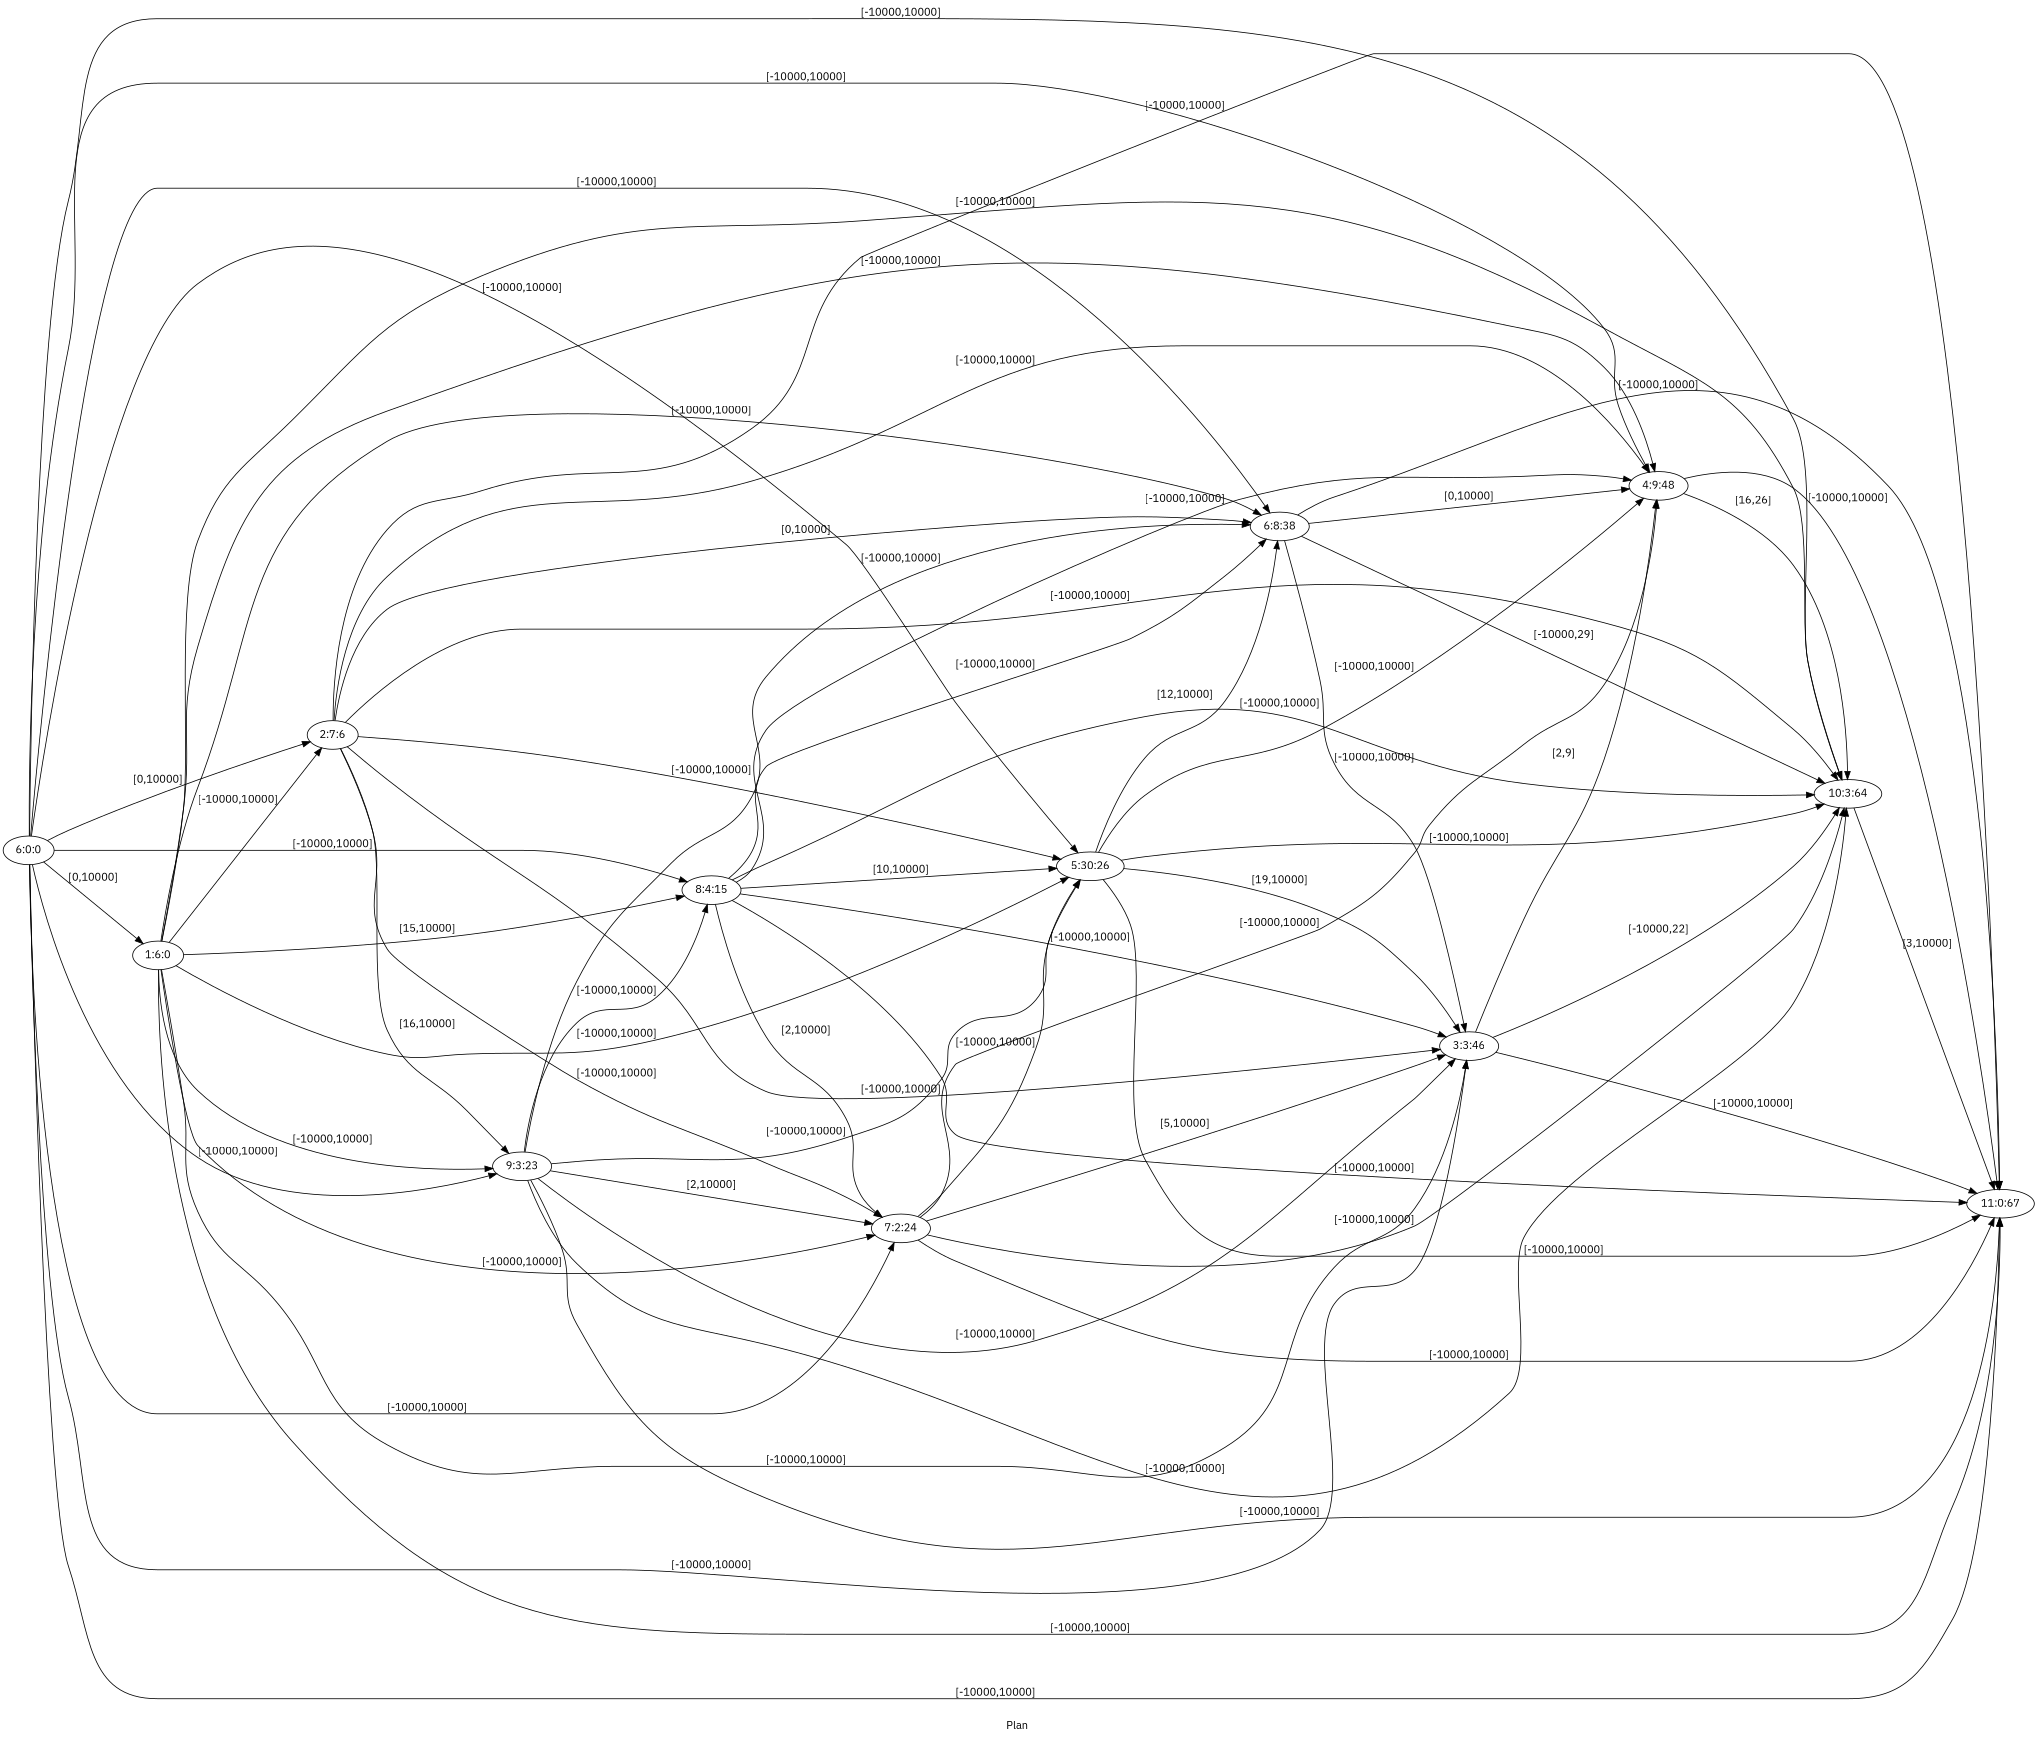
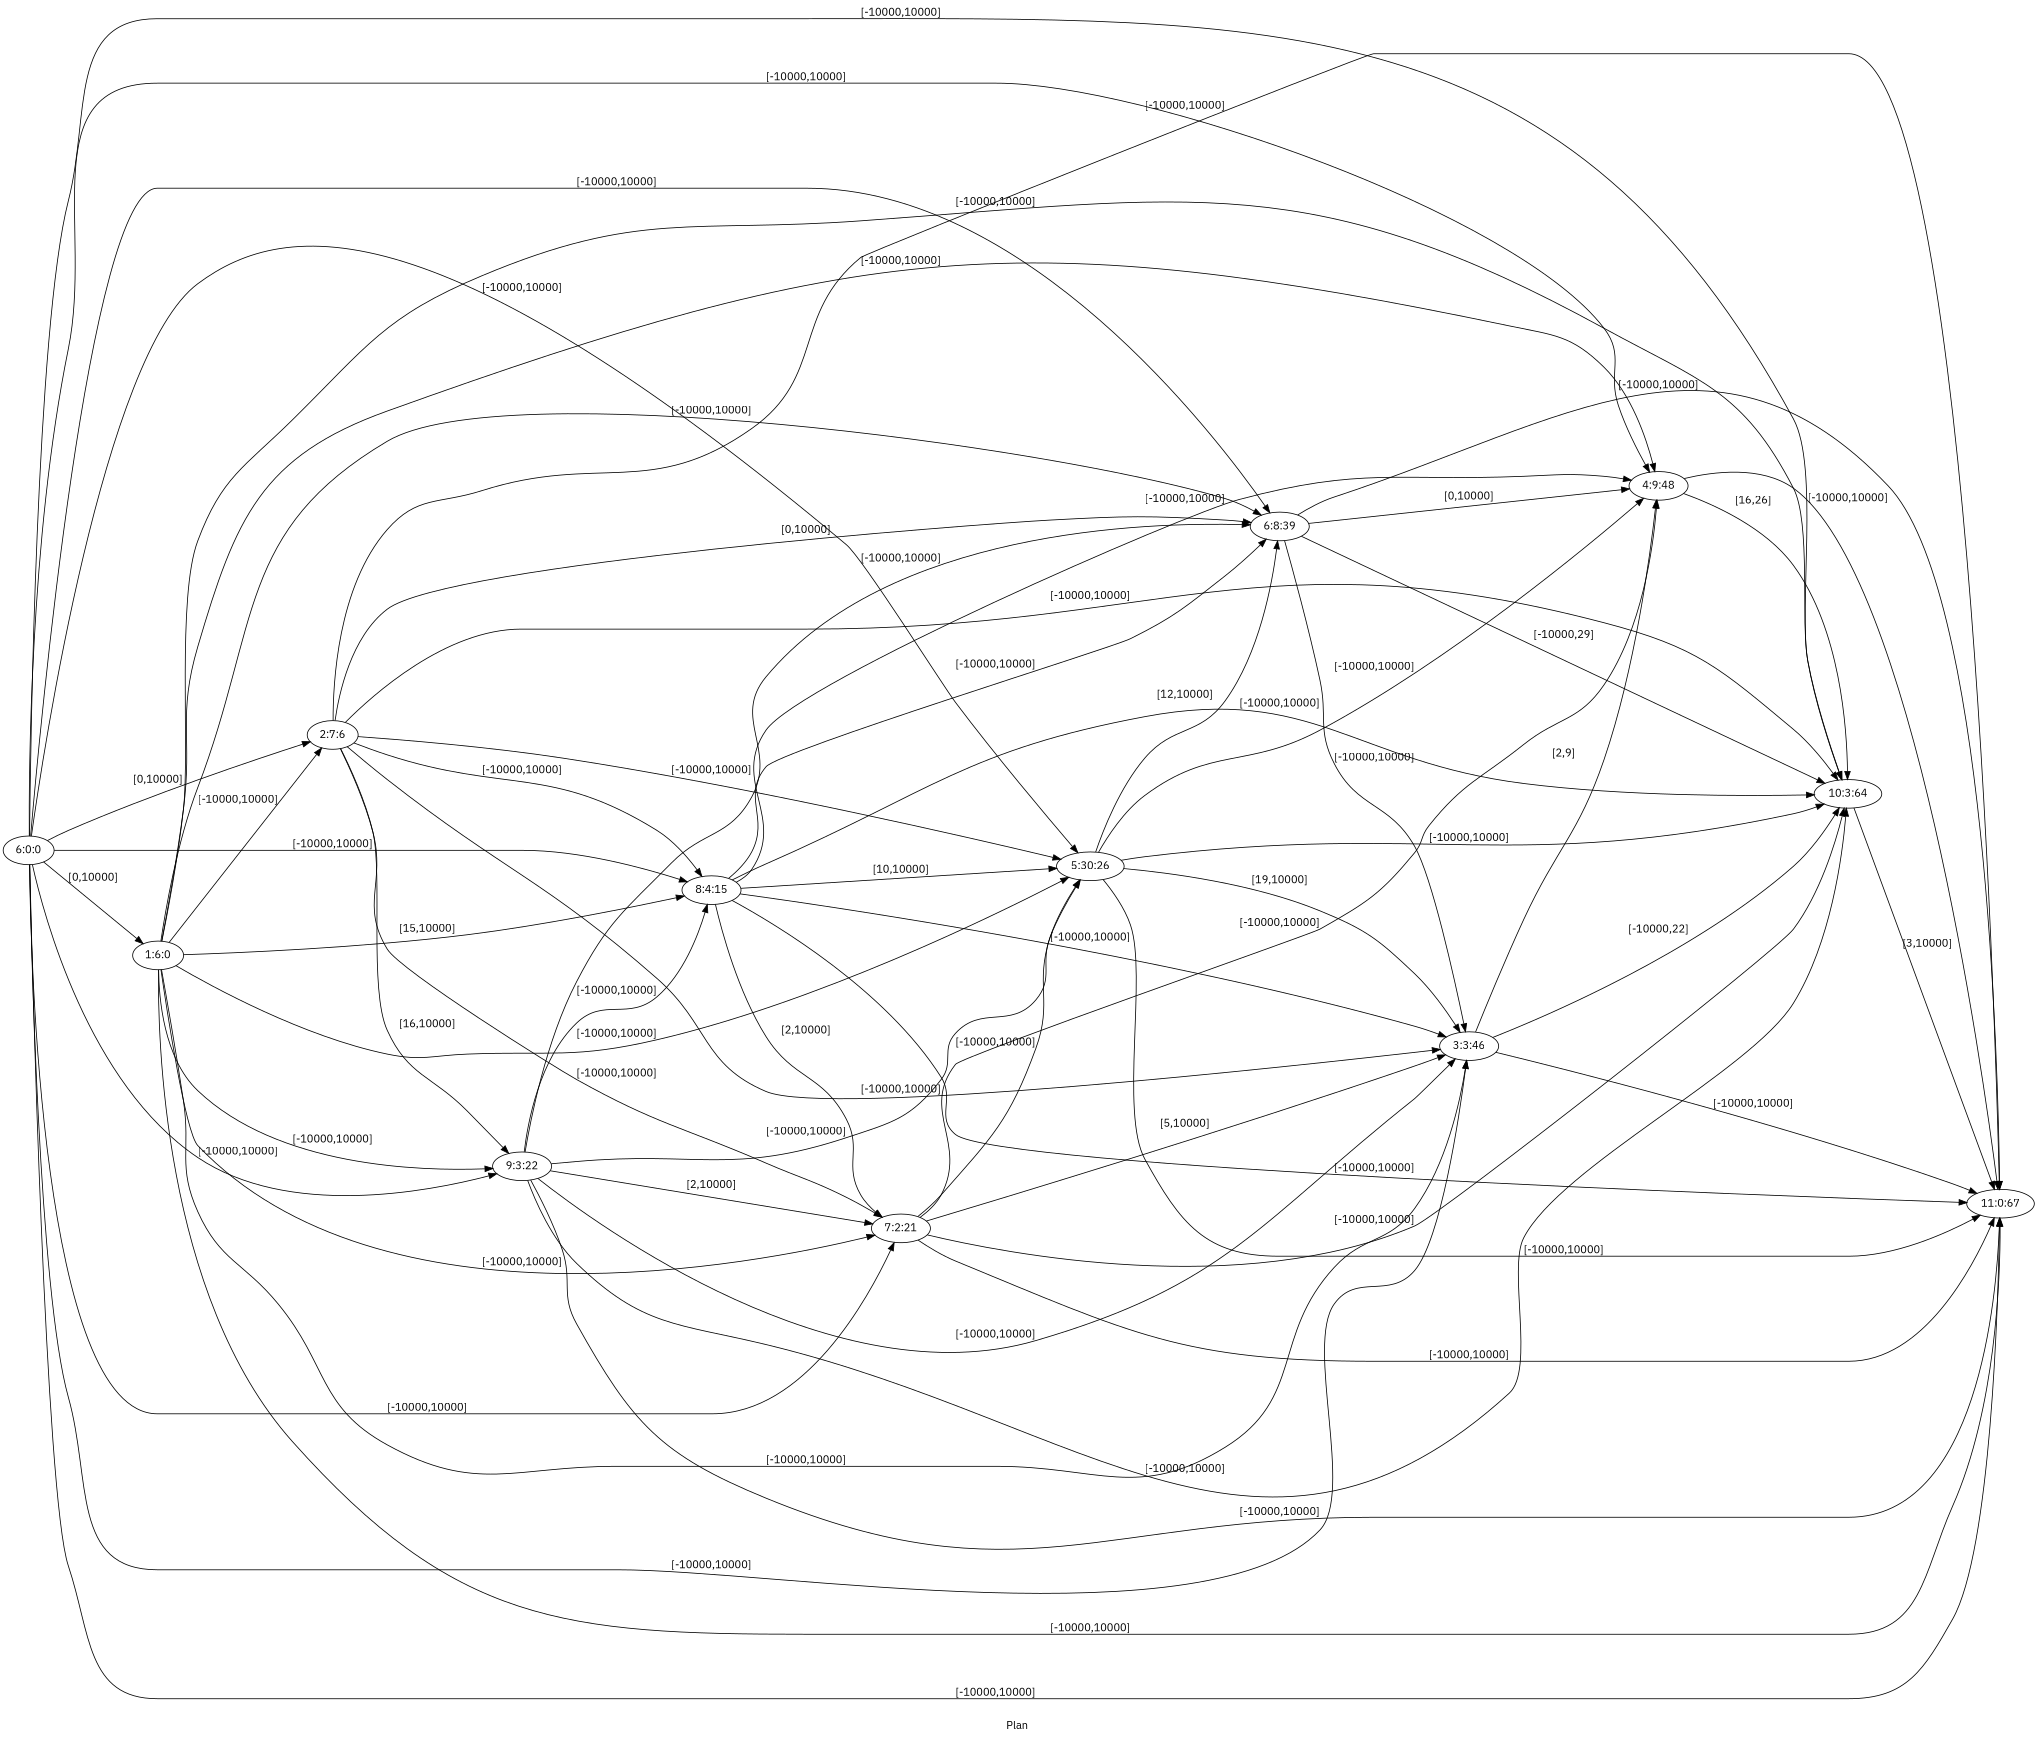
(945, 402) -> (536, 784)
(1280, 526) -> (1280, 526)
(522, 1166) -> (522, 1166)
(901, 1228) -> (901, 1228)
